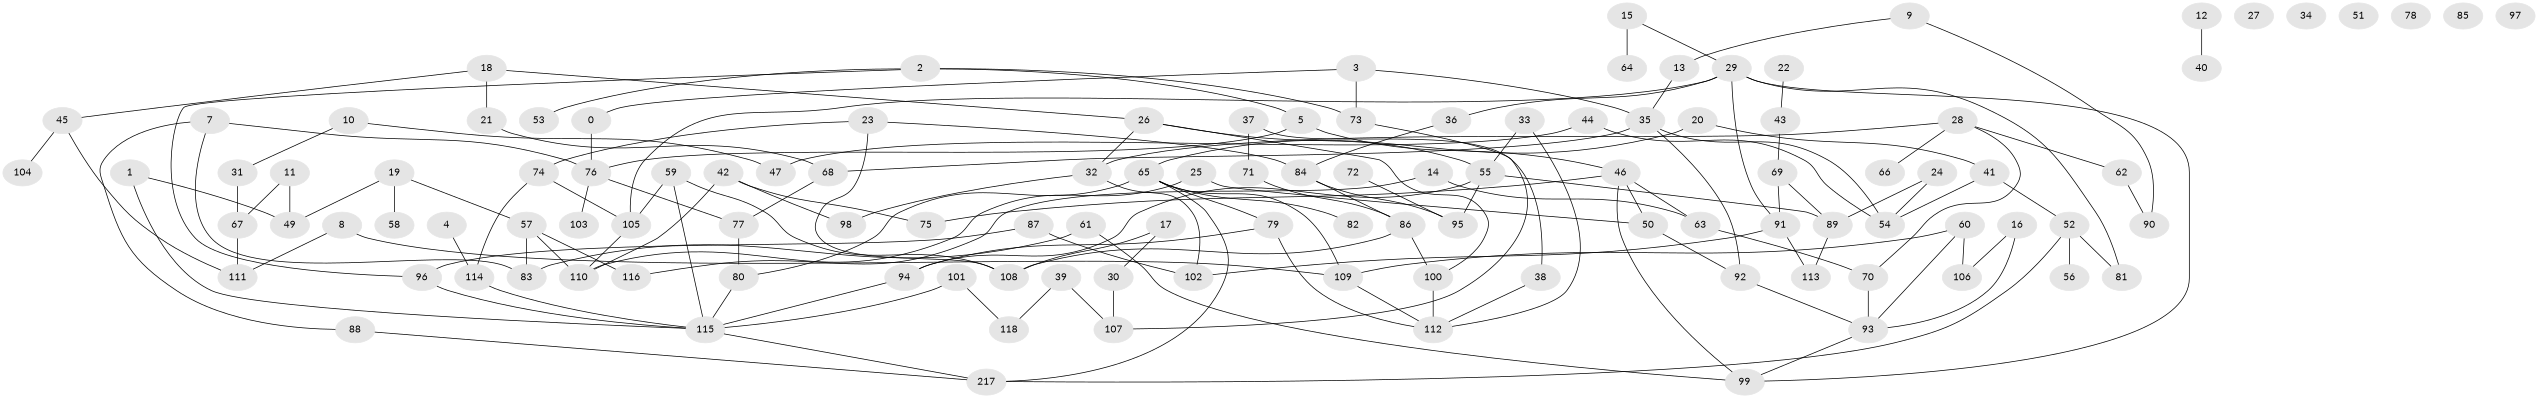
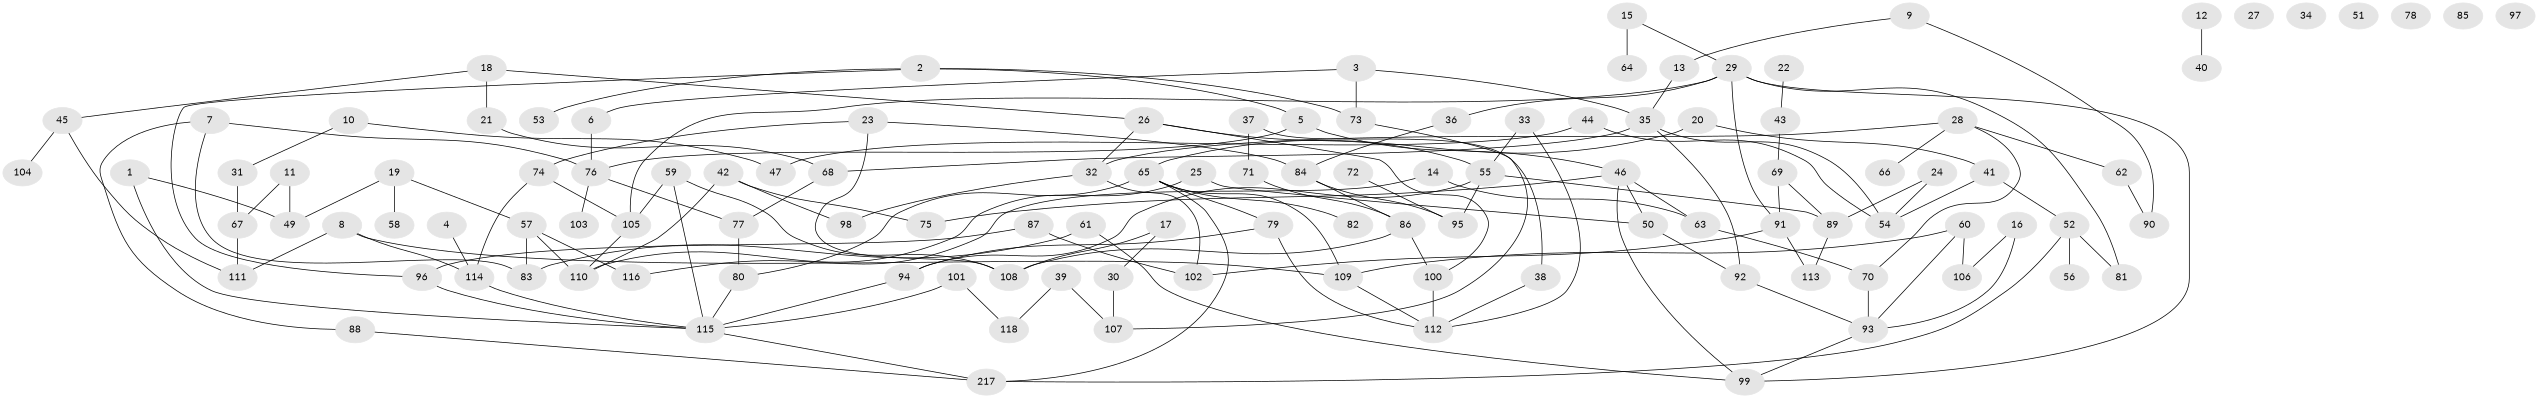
(591, 121) -> (591, 121)
none -> (408, 251)
